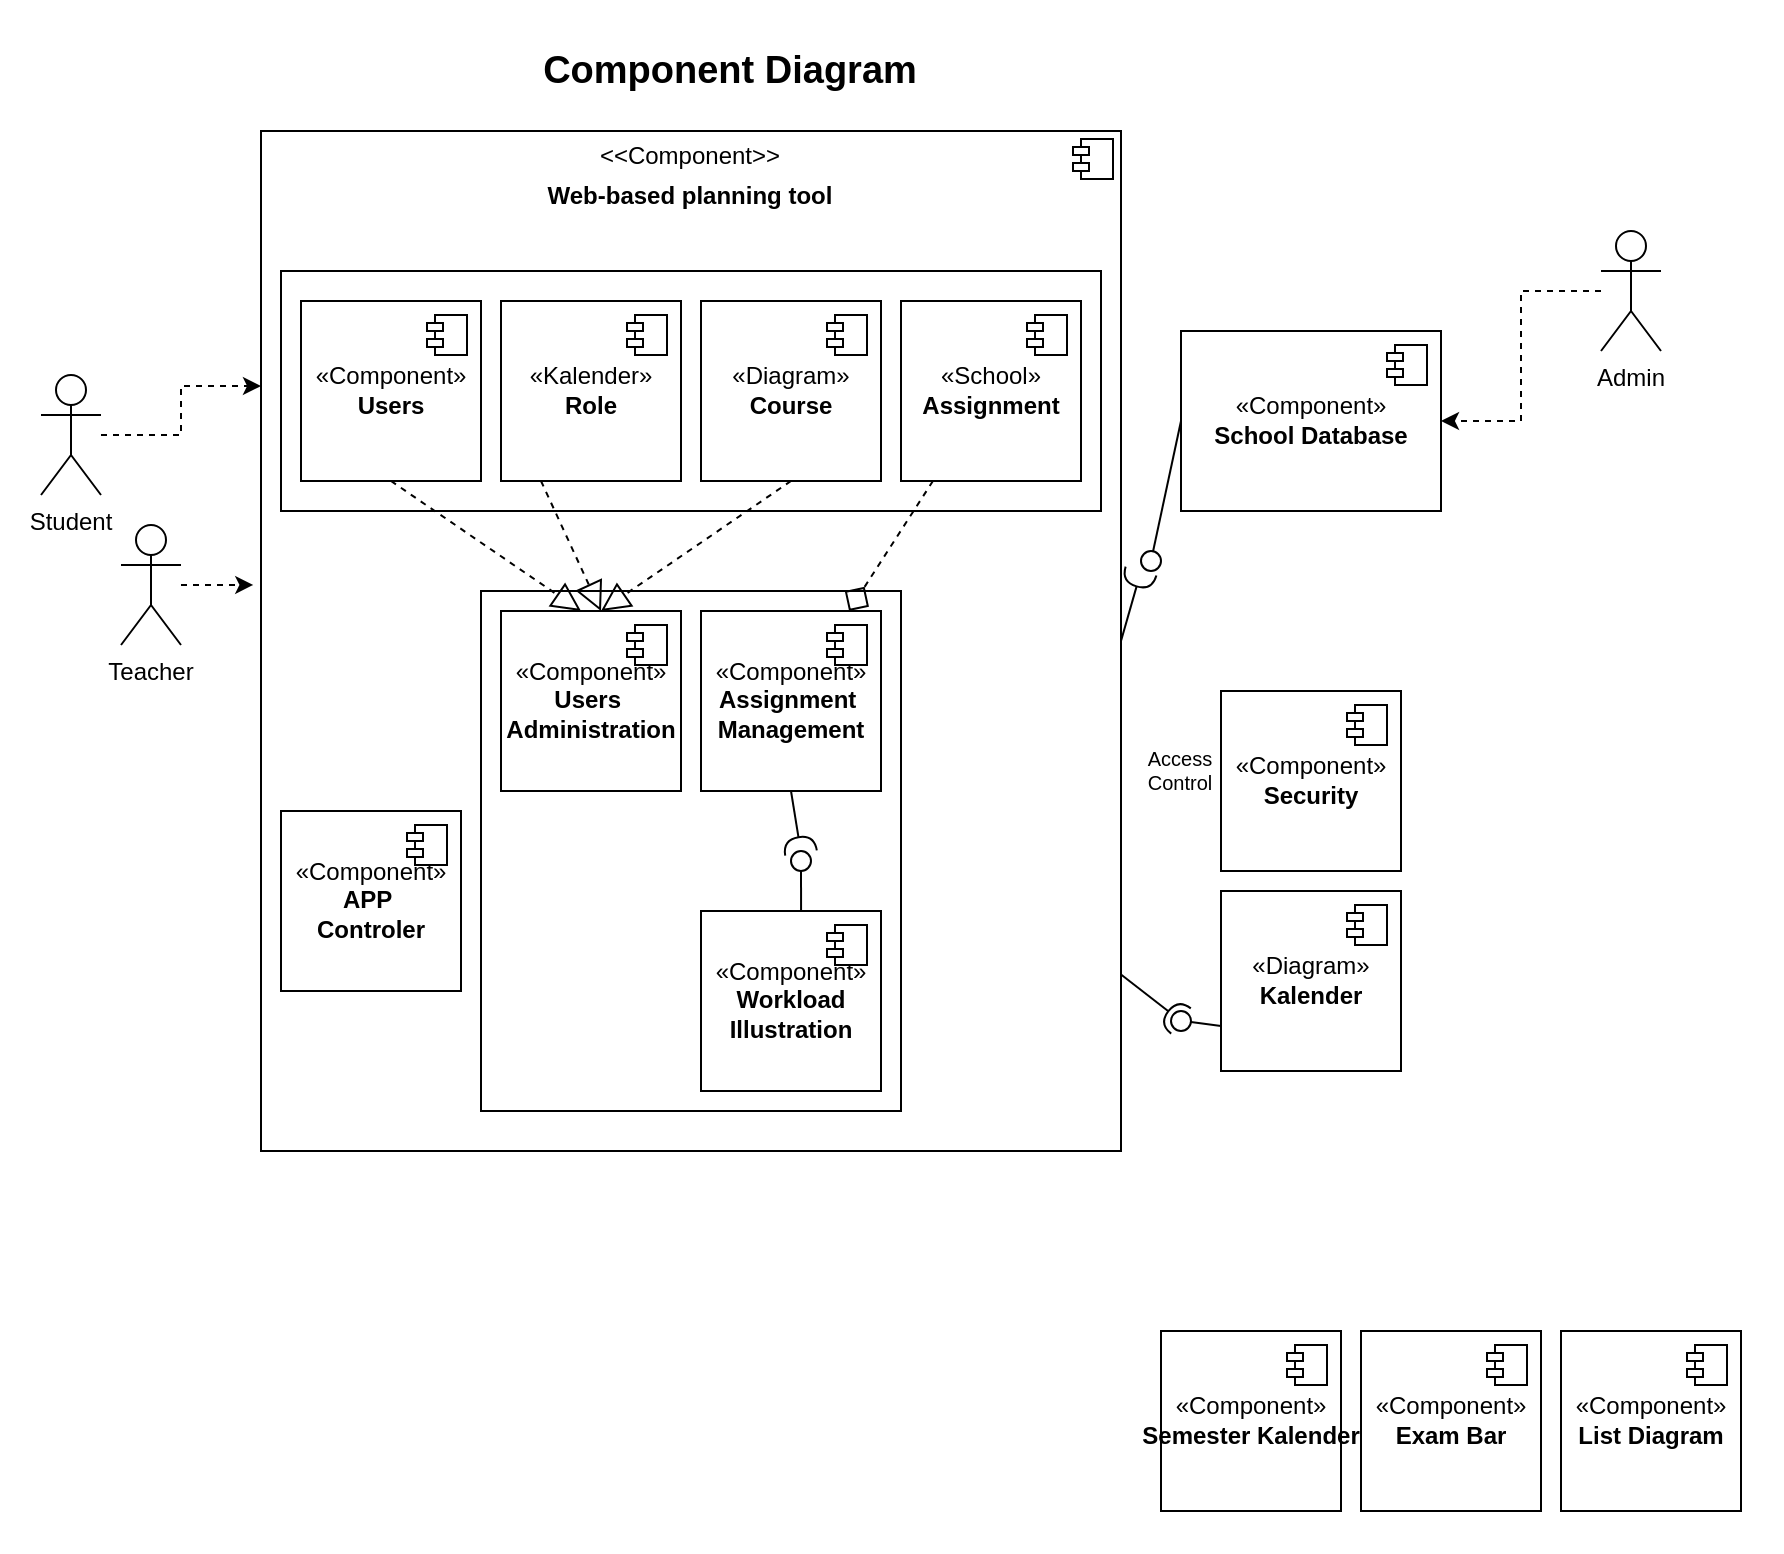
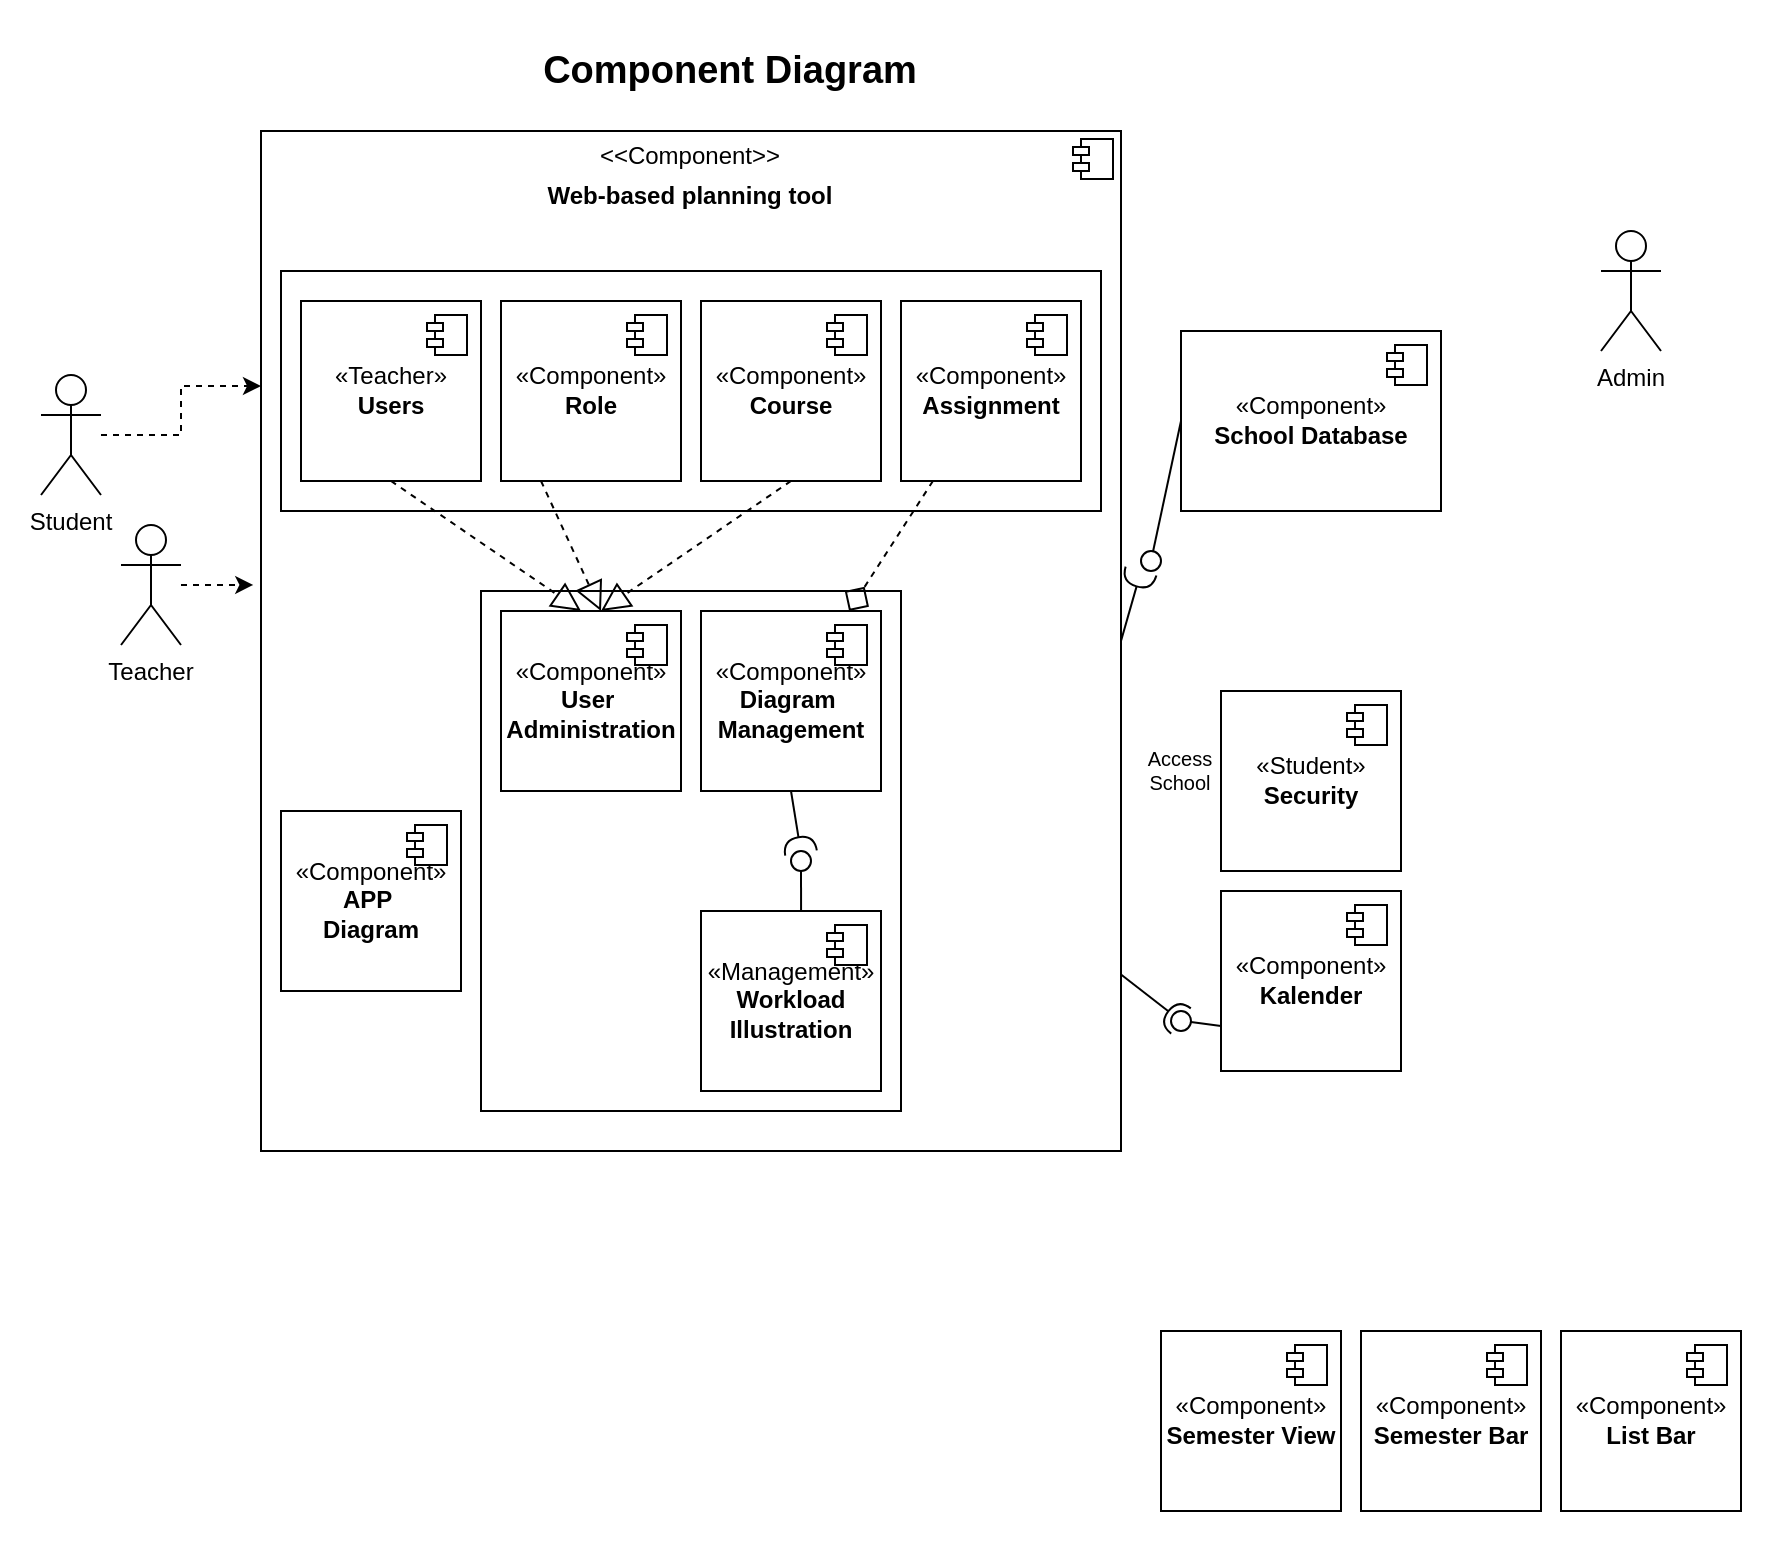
(1521, 349) -> none
(392, 391) -> (392, 391)
(592, 391) -> (592, 391)
(792, 391) -> (792, 391)
(992, 391) -> (992, 391)
(592, 701) -> (592, 701)
(792, 701) -> (792, 701)
(1181, 771) -> (1181, 771)
(1312, 781) -> (1312, 781)
(372, 901) -> (372, 901)
(1312, 981) -> (1312, 981)
(792, 1001) -> (792, 1001)
(1252, 1421) -> (1252, 1421)
(1452, 1421) -> (1452, 1421)
(1652, 1421) -> (1652, 1421)
